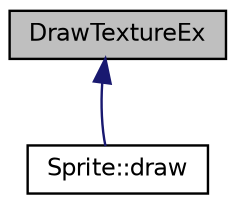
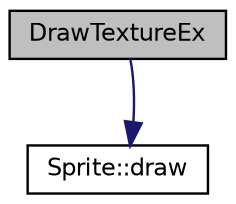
(102, 114) -> (134, 90)
